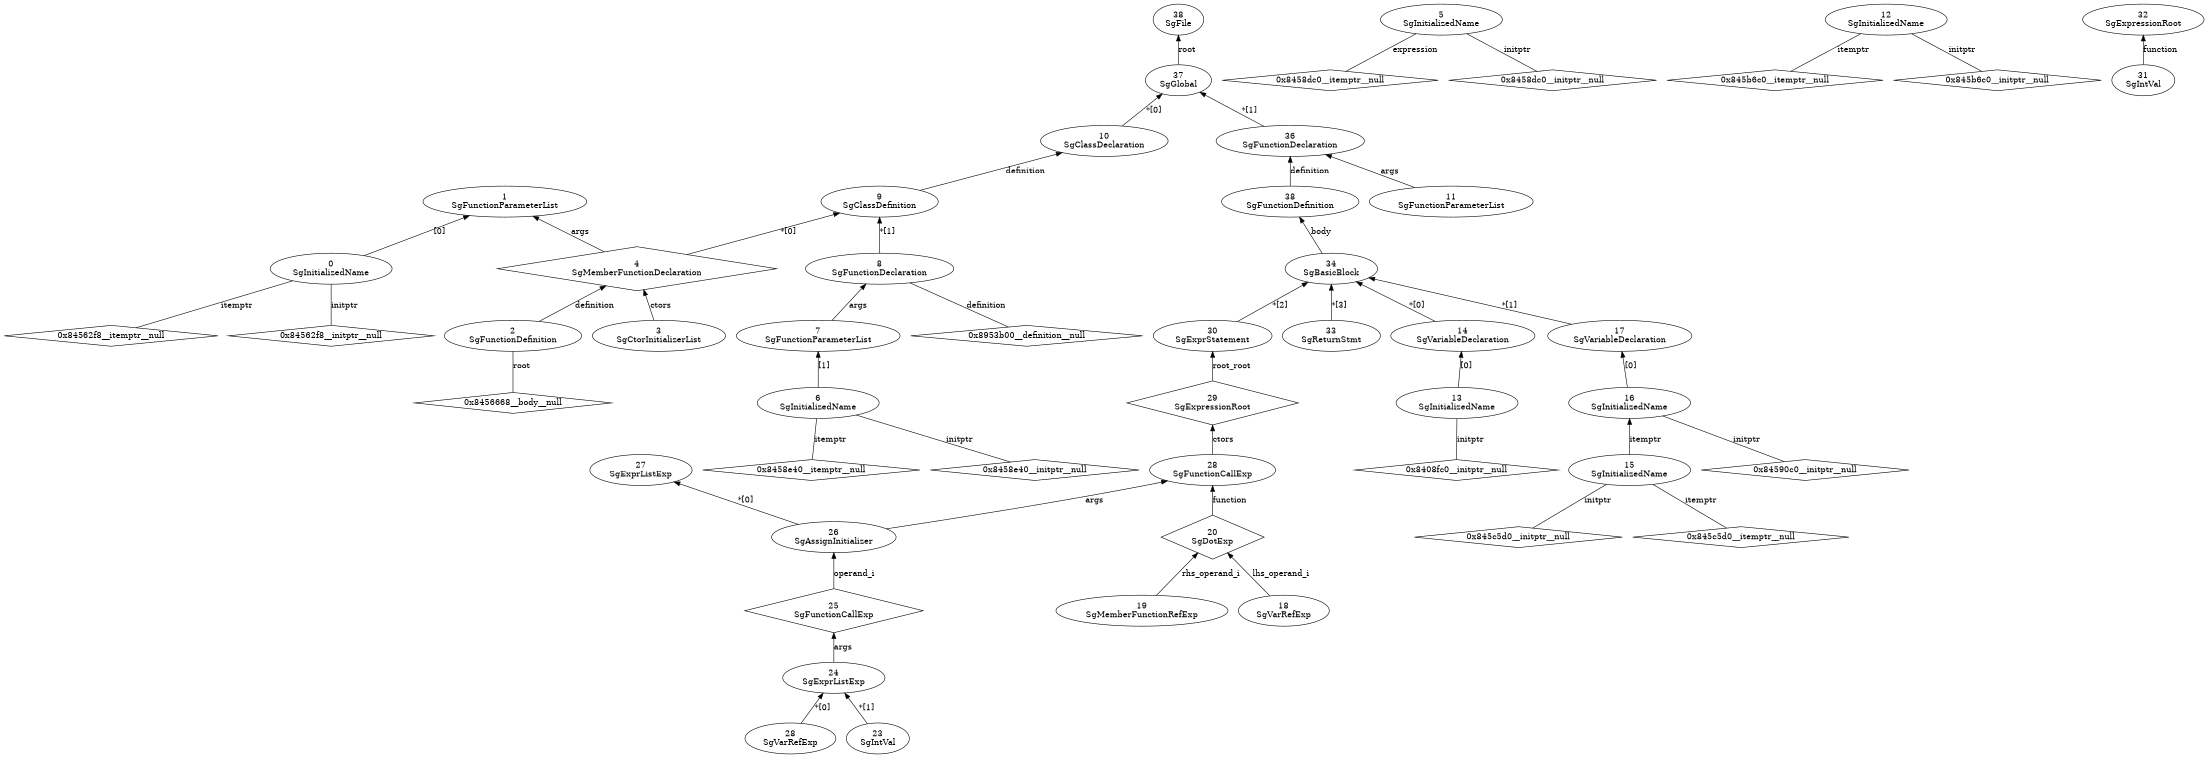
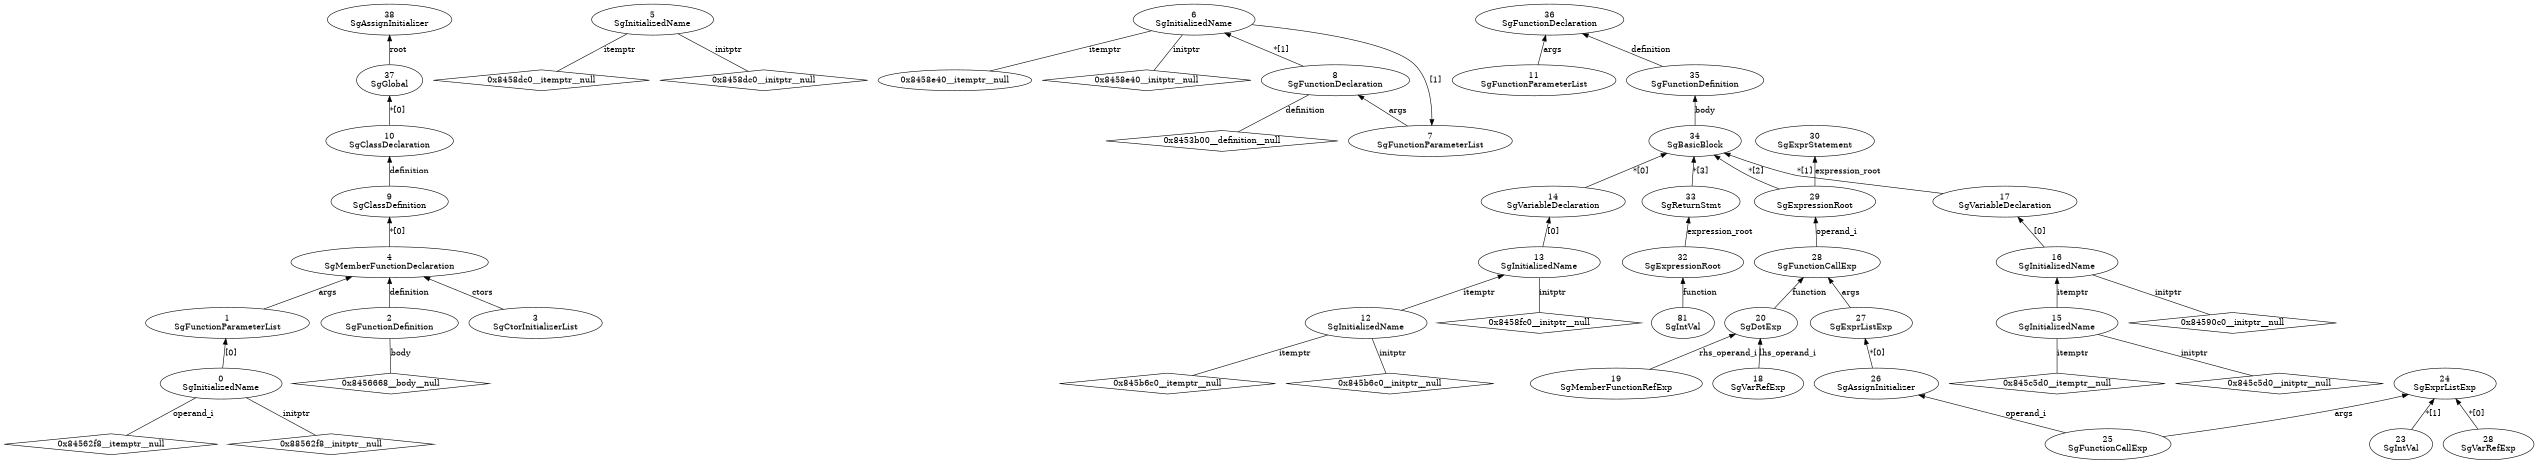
(1178, 20) -> (390, 20)
(1415, 50) -> (620, 50)
(2143, 80) -> (1683, 323)
(1235, 111) -> none
(1290, 202) -> (1695, 80)
(571, 235) -> (305, 294)
none -> (1687, 235)
(880, 238) -> (1267, 51)
(637, 269) -> (390, 262)
none -> (1450, 294)
(1270, 303) -> (1748, 176)
(237, 305) -> (193, 414)
(331, 336) -> (331, 444)
(1027, 336) -> (1222, 141)
(522, 366) -> (401, 353)
(1232, 366) -> (1848, 171)
(1213, 403) -> (1815, 202)
(1223, 440) -> (1836, 232)
(811, 470) -> (955, 80)
(1456, 470) -> (1539, 323)
(1024, 507) -> (1841, 295)
(1213, 537) -> (1761, 323)
(834, 611) -> (2108, 444)
(834, 650) -> (2283, 419)
